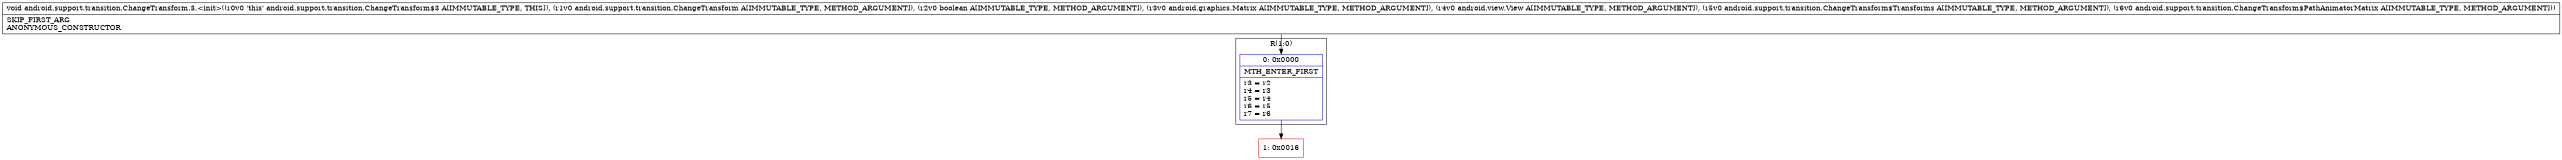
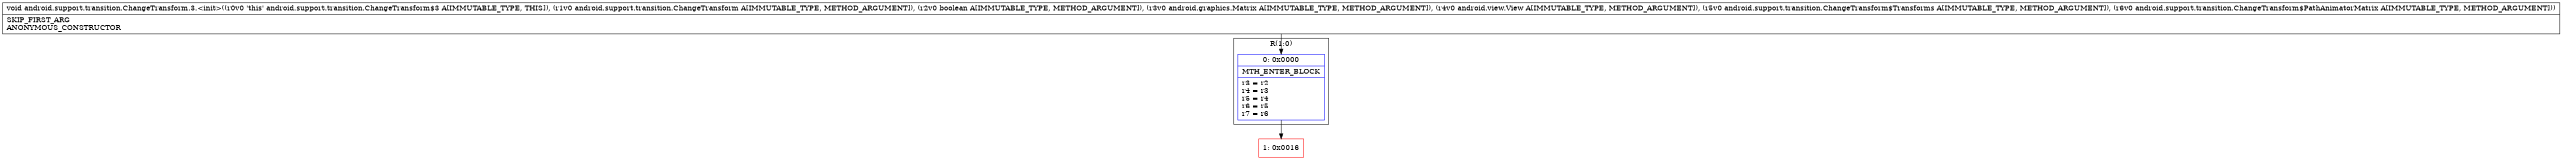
(1281, 72) -> (1281, 72)
